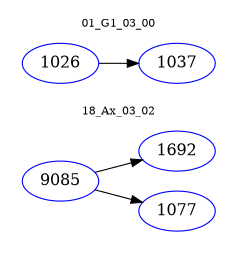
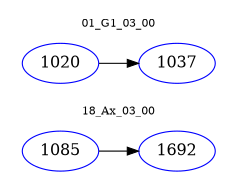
(60, 63) -> (60, 63)
(119, 112) -> (119, 112)
(60, 181) -> (60, 151)
(177, 211) -> none
